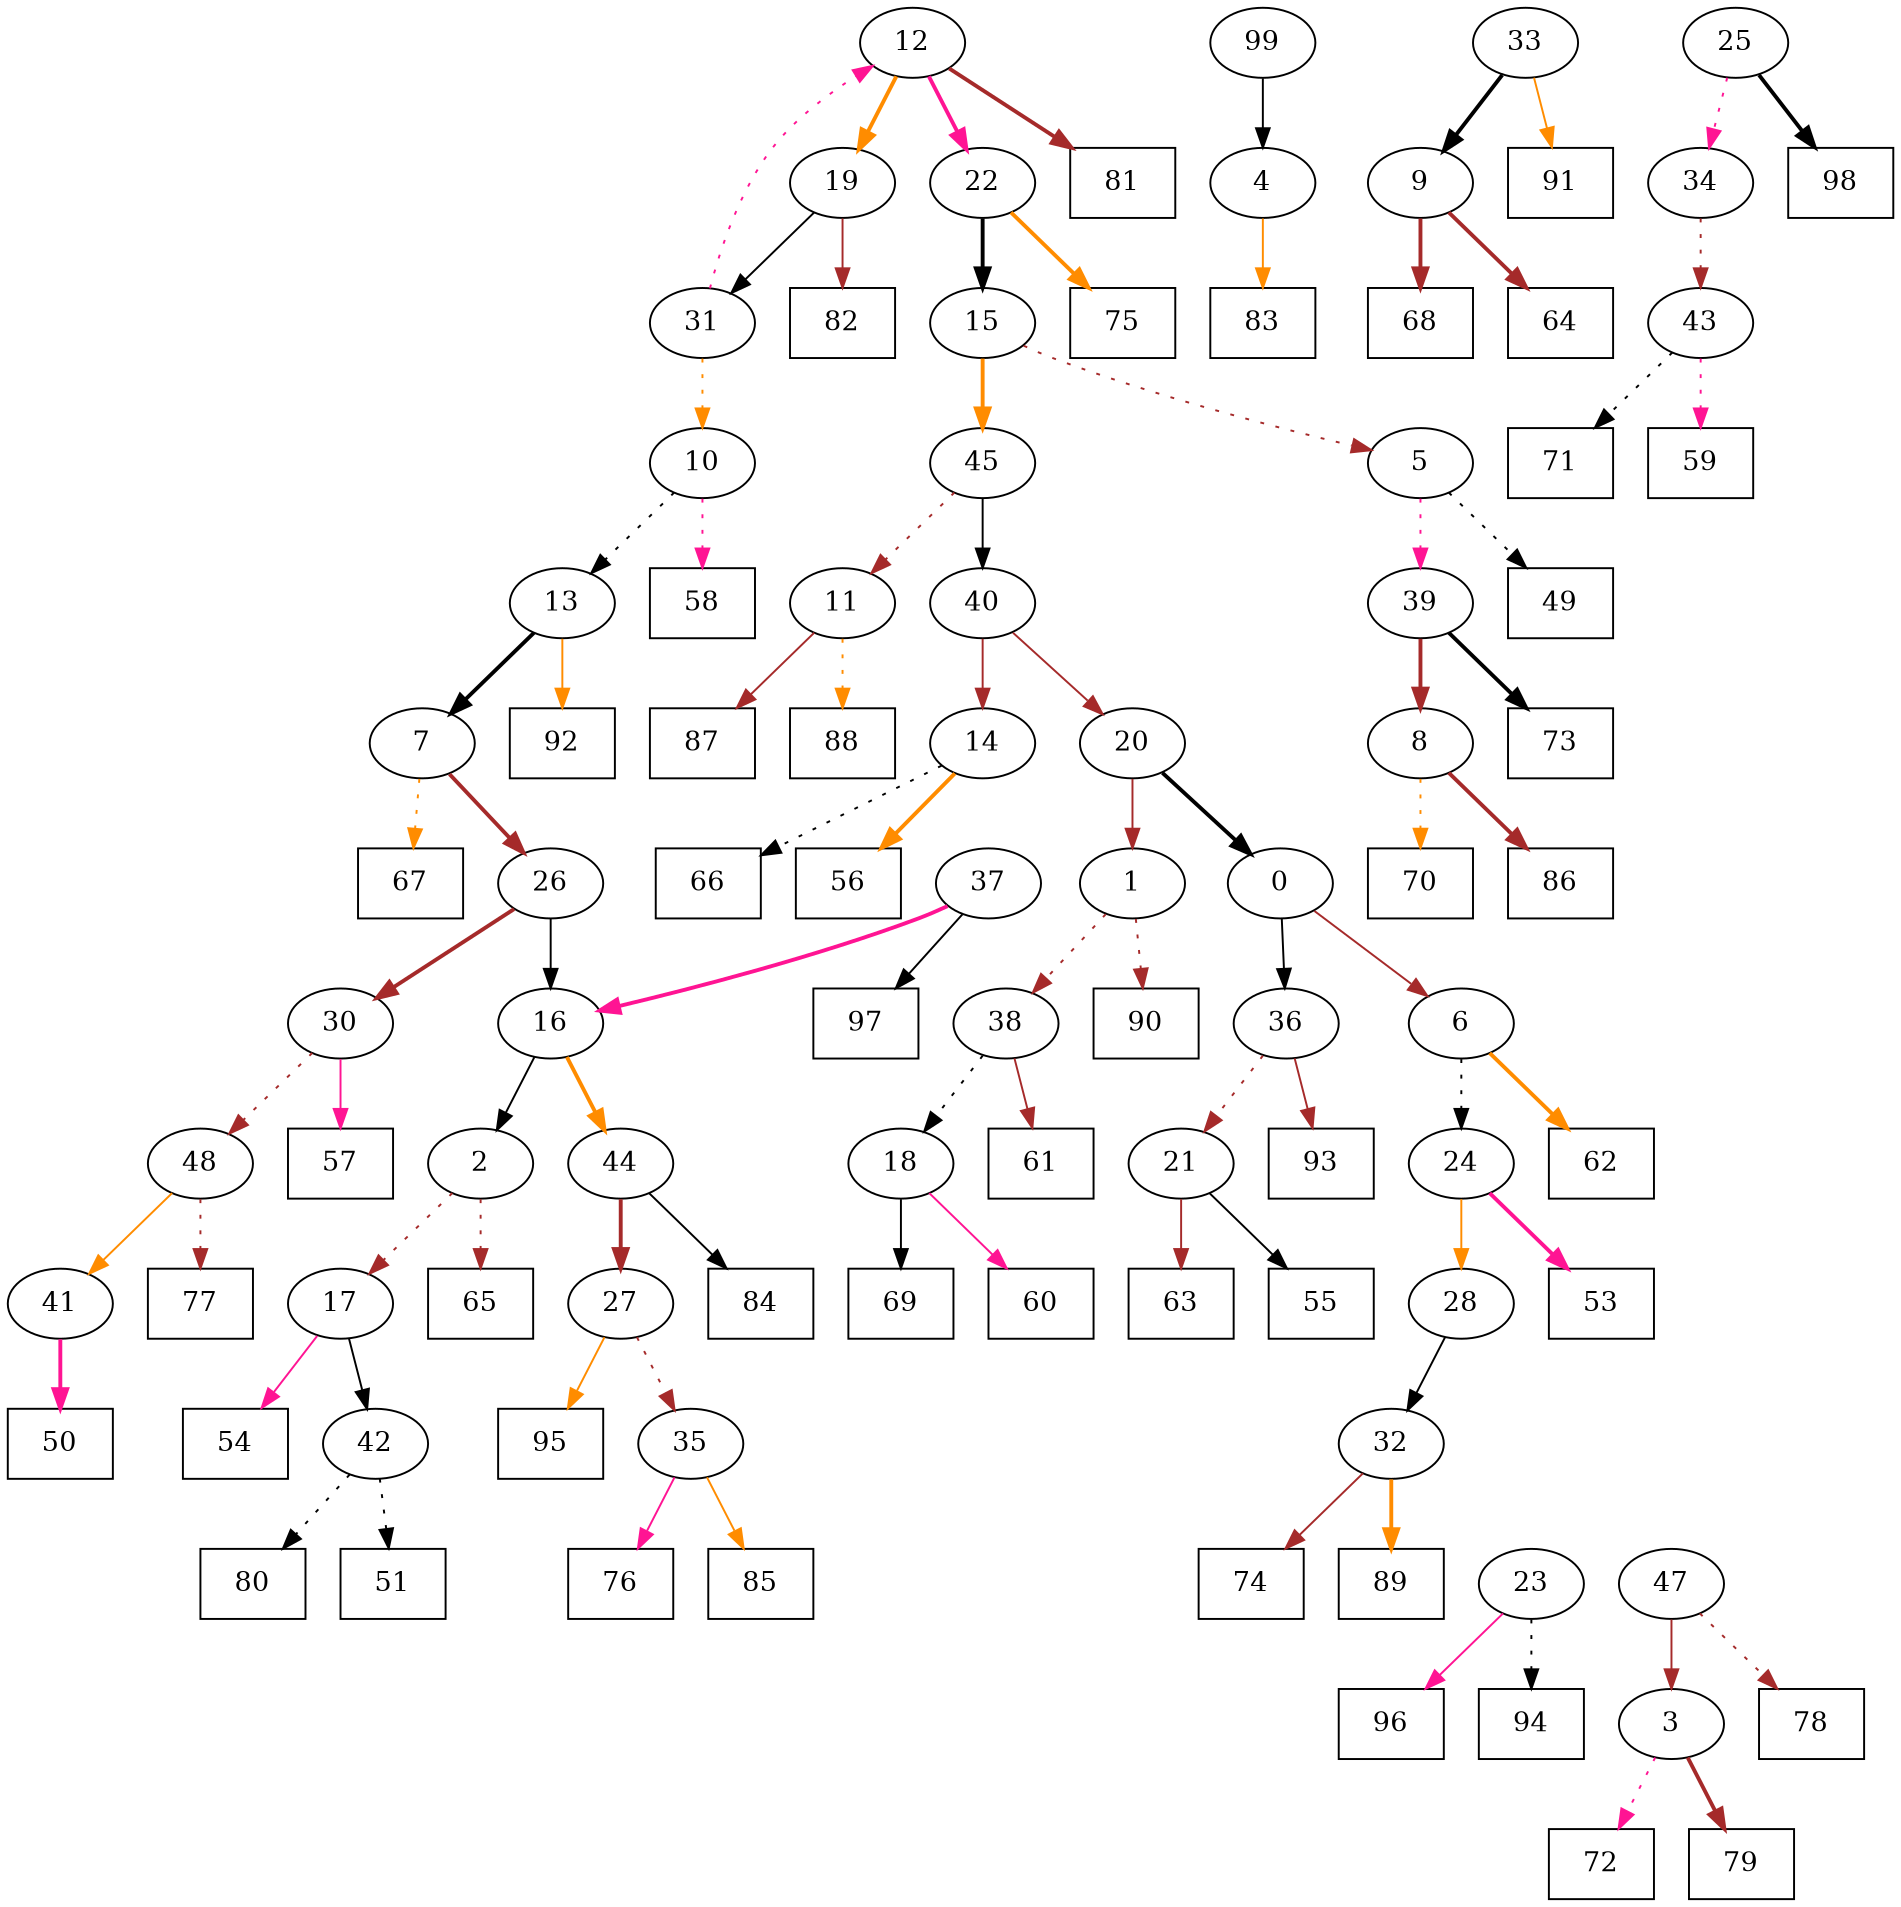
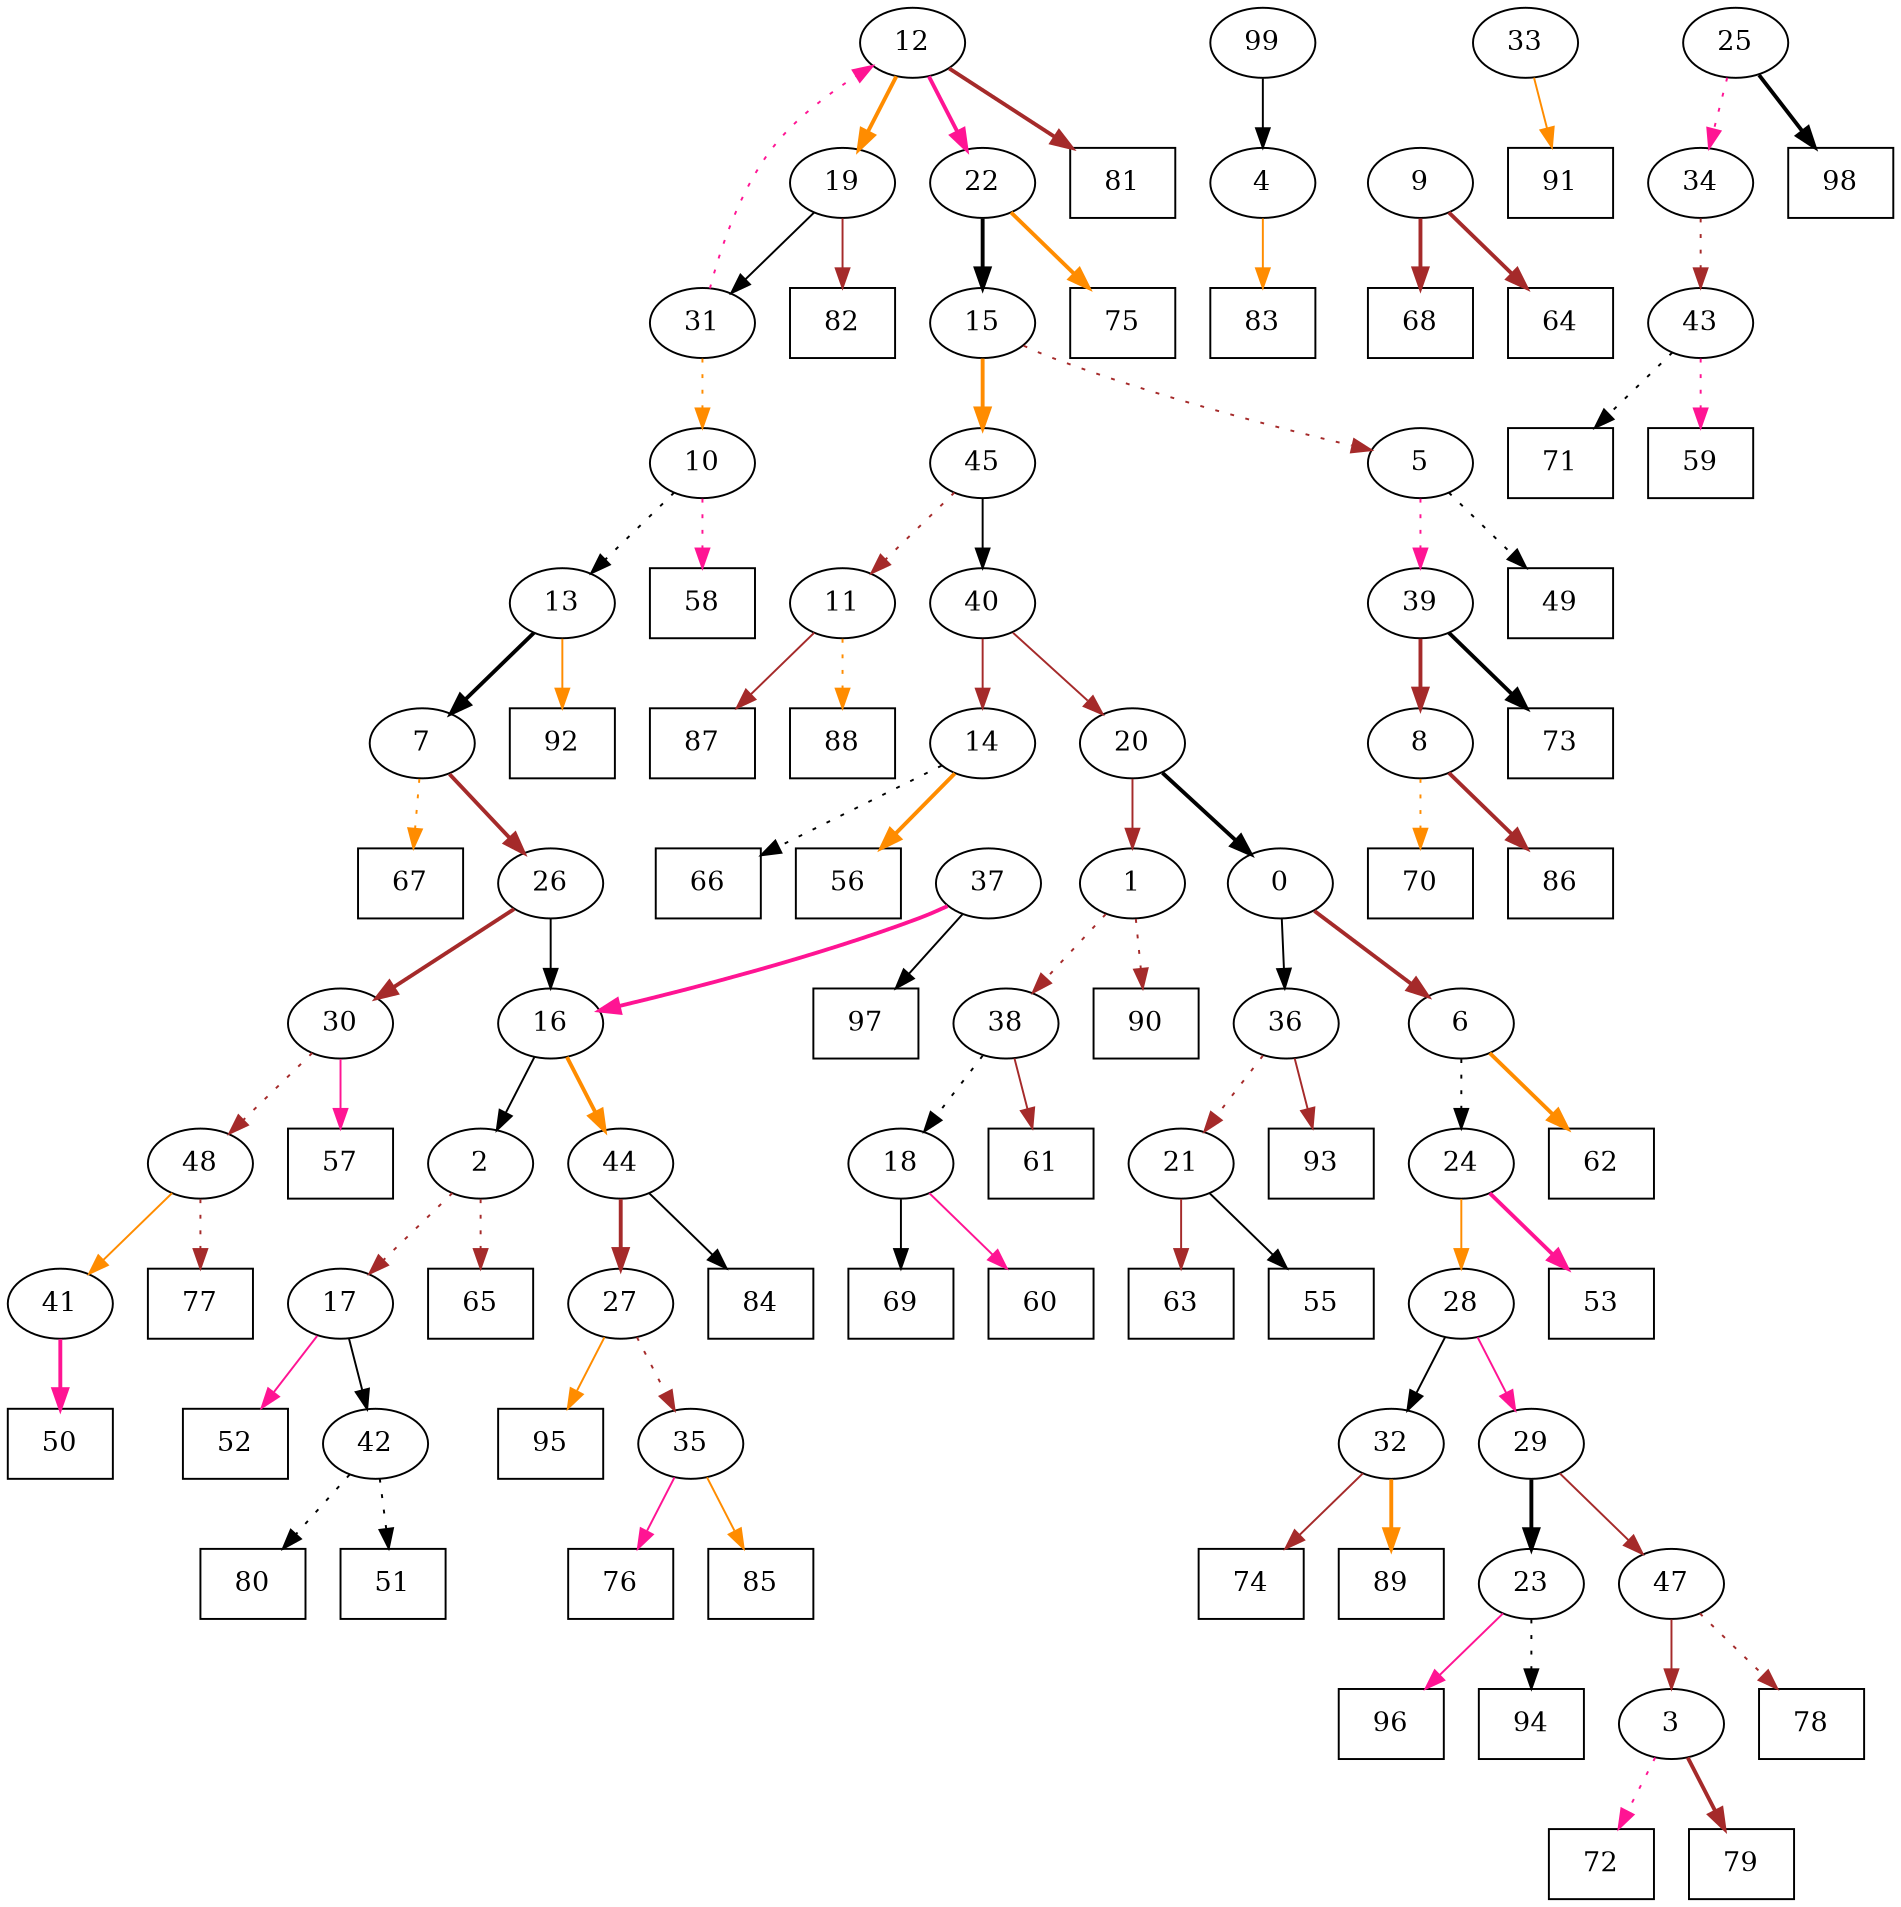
(1479, 105) -> none
(1363, 947) -> (1363, 947)
(235, 1444) -> (235, 1444)
none -> (1531, 1444)
